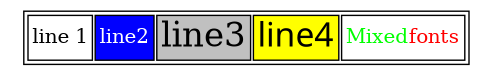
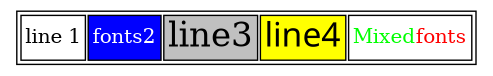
(125, 37) -> (125, 37)
